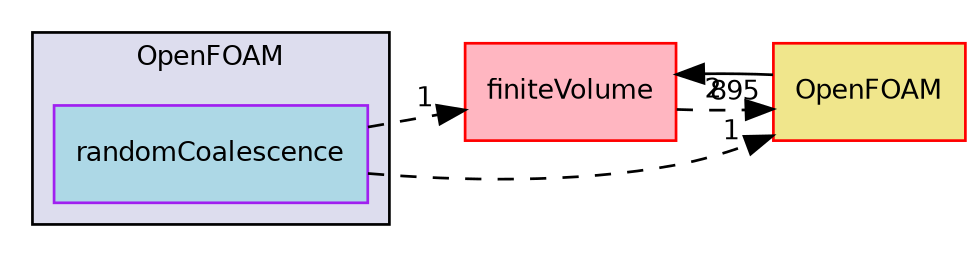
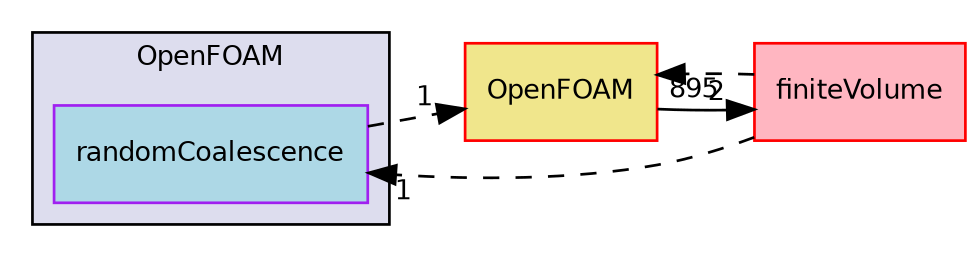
(406, 120) -> (578, 175)
